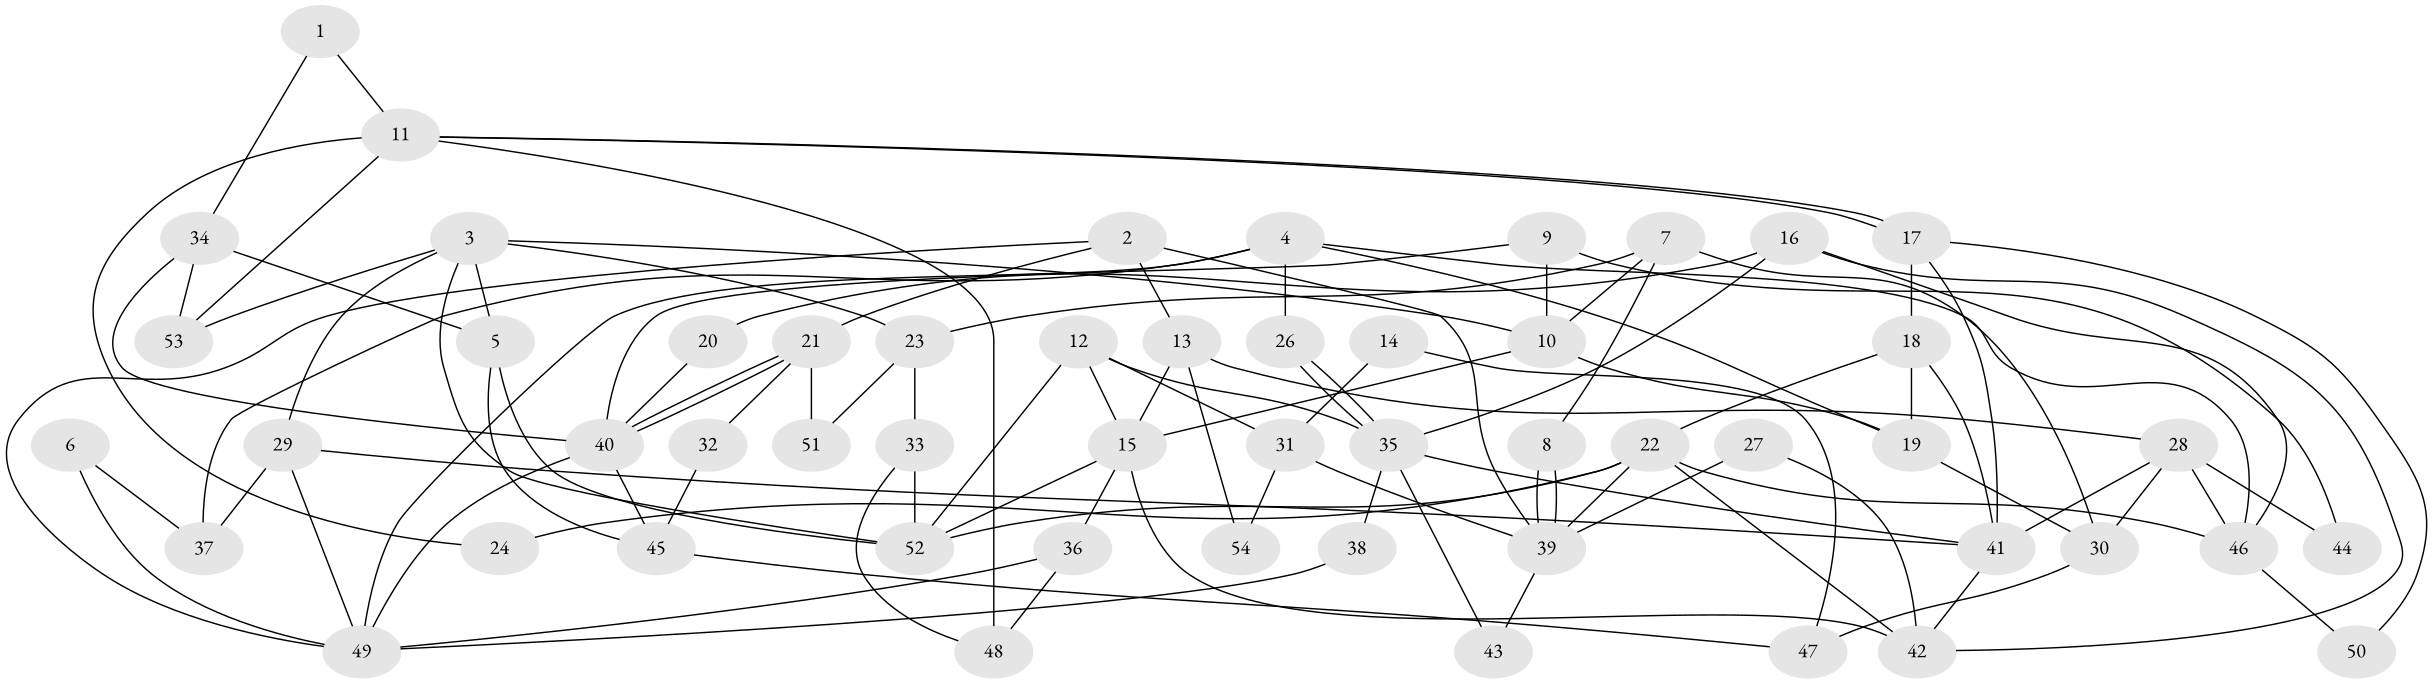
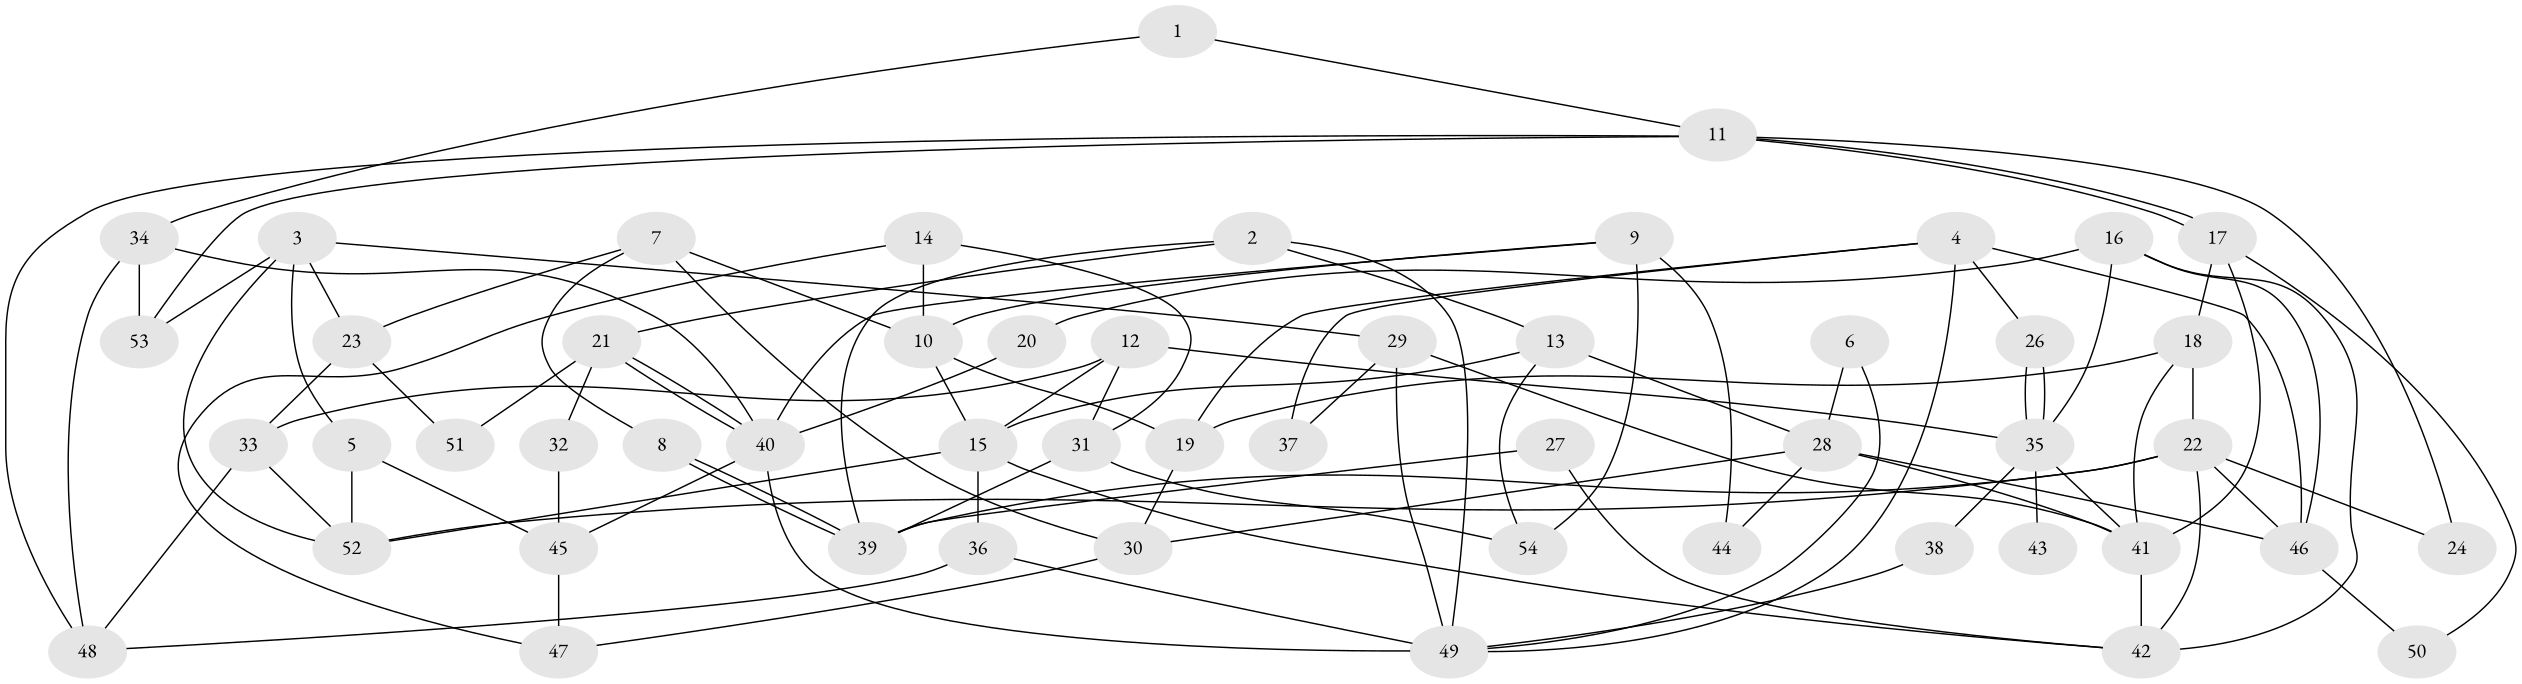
(986, 266) -> (923, 290)
(348, 290) -> (69, 439)
none -> (1628, 409)
(1003, 437) -> (648, 391)
(137, 497) -> (1836, 395)
(1520, 600) -> none
